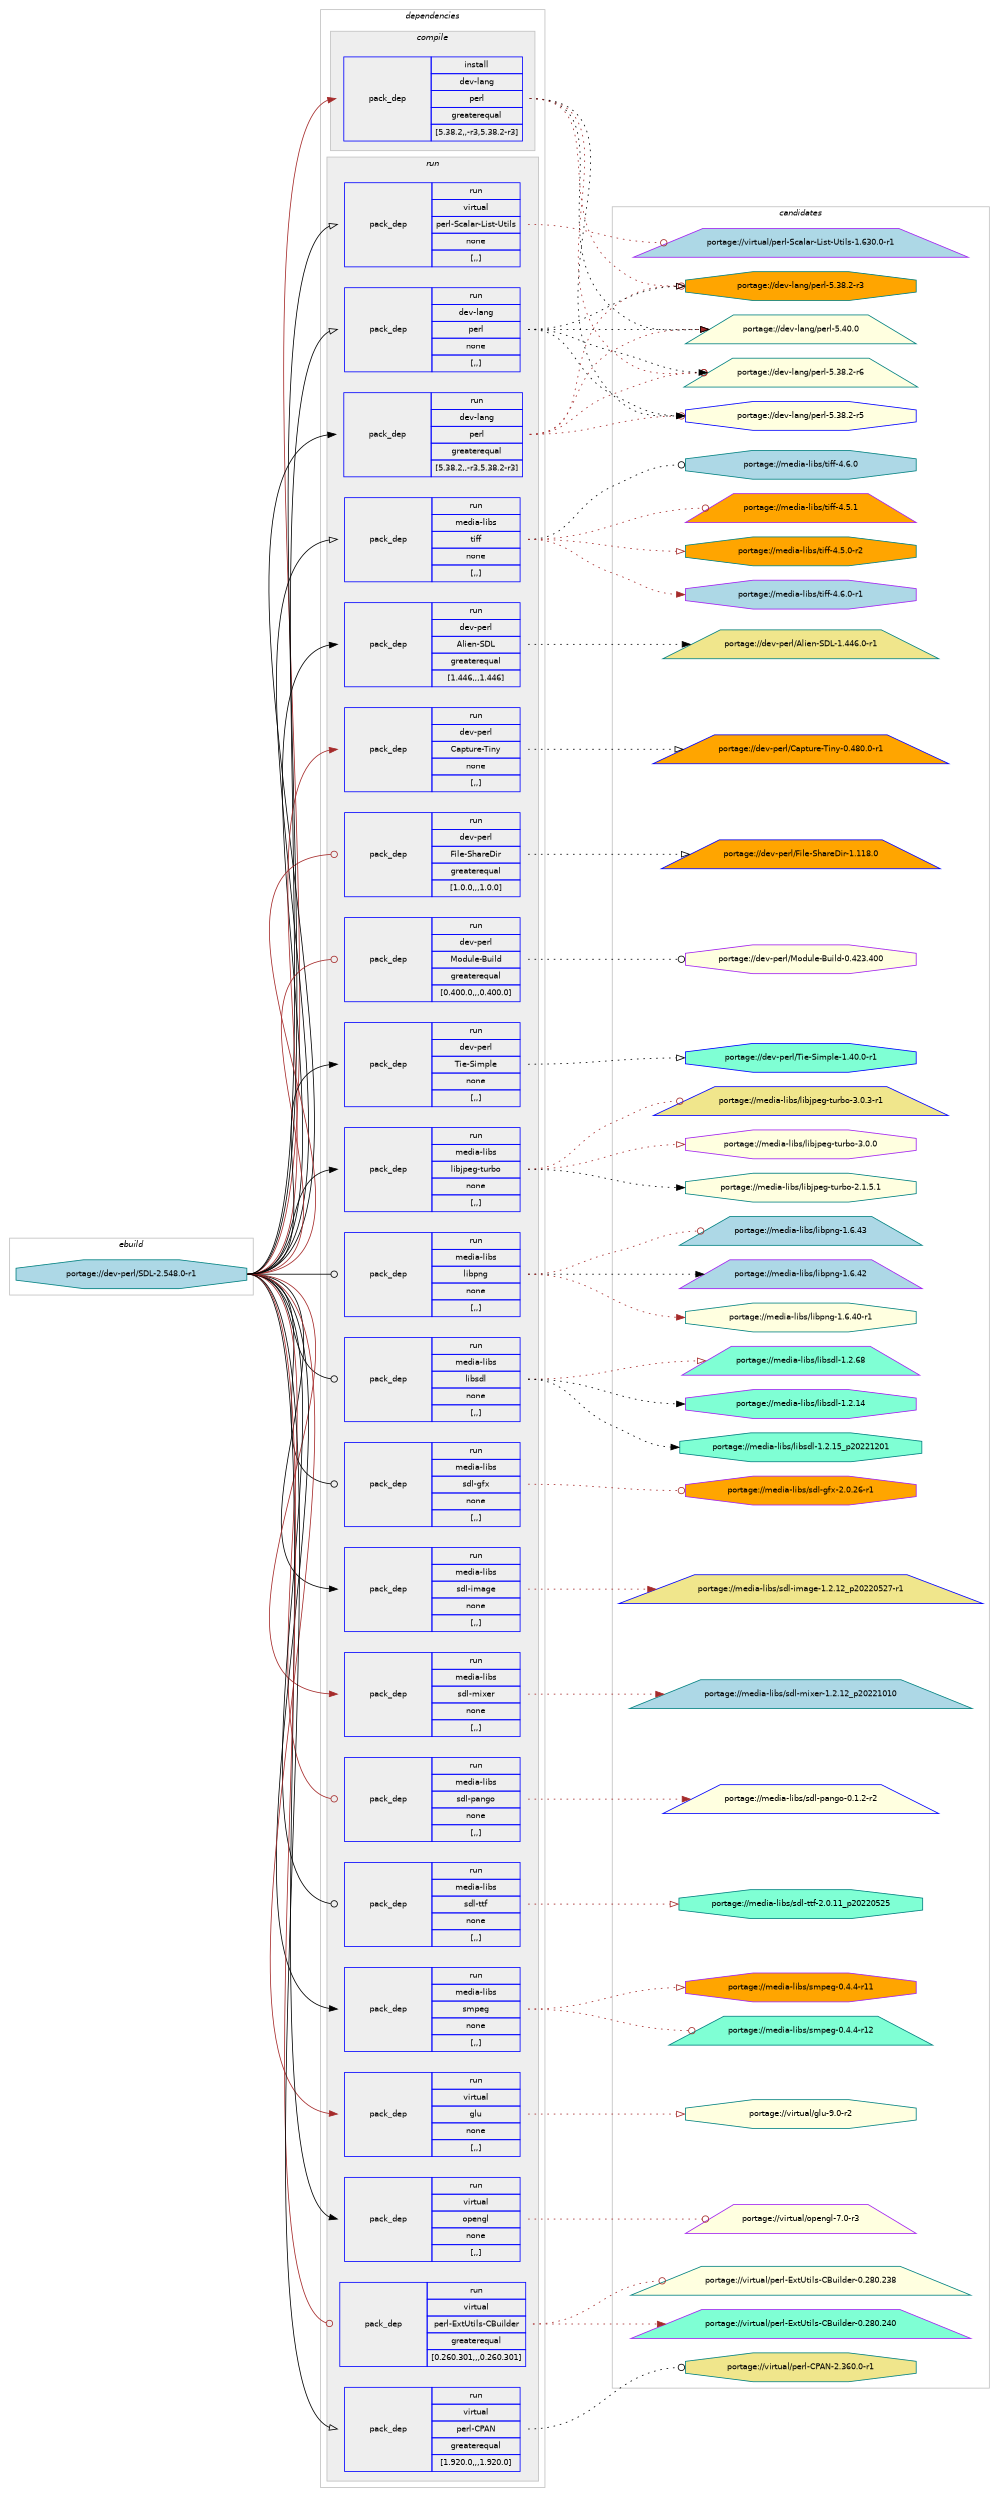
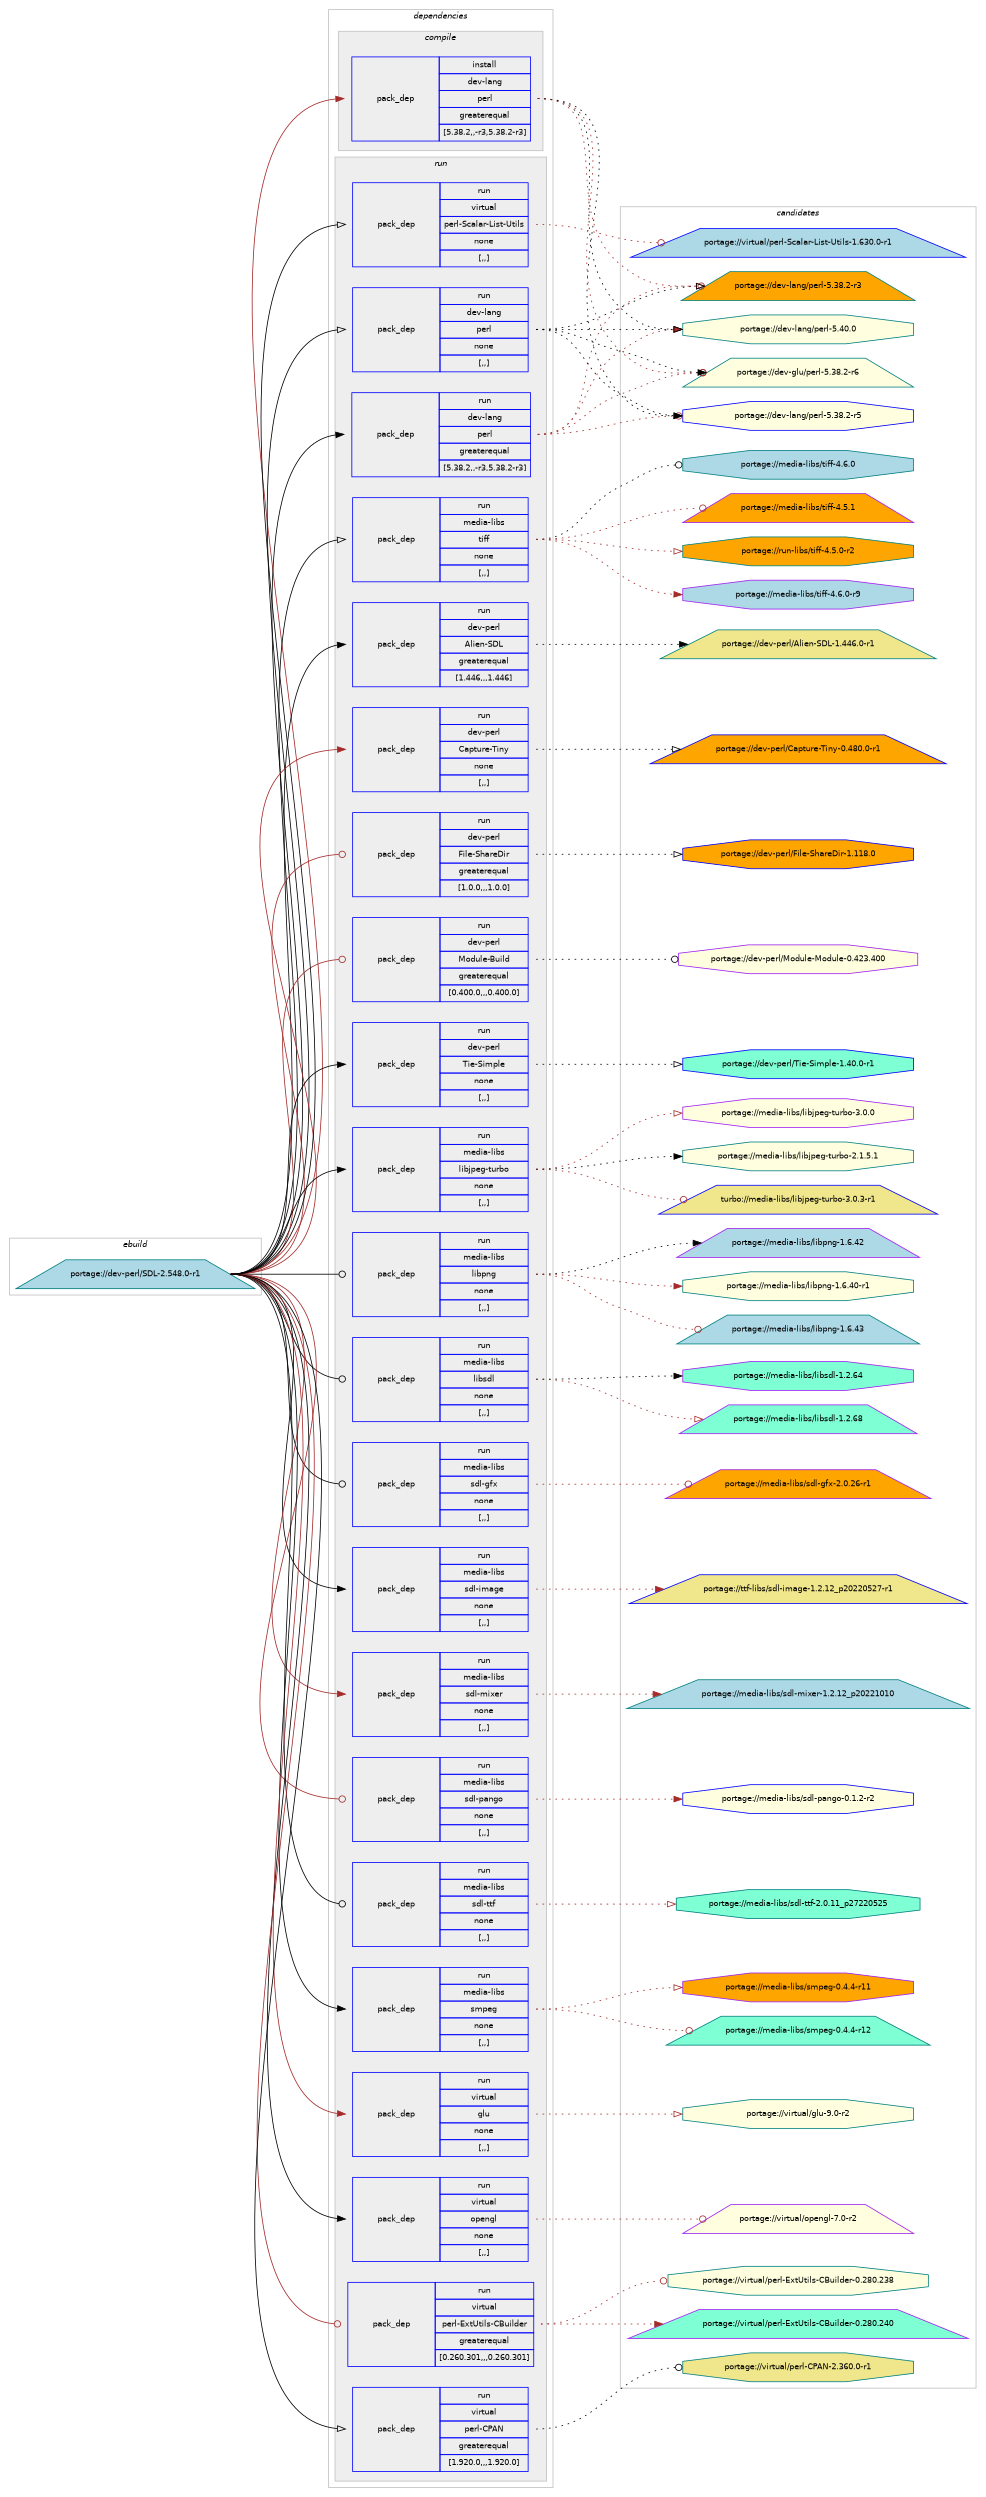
(801, 243) -> (798, 243)
(801, 286) -> (798, 286)
(801, 329) -> (798, 329)
(801, 373) -> (798, 373)
(801, 551) -> (798, 551)
(801, 595) -> (798, 595)
(801, 854) -> (798, 854)
(801, 959) -> (798, 959)
(801, 1101) -> (798, 1200)
(131, 1274) -> (135, 1274)
(801, 1404) -> (798, 1376)
(801, 1447) -> none
(801, 1491) -> (798, 1484)
(801, 1589) -> (798, 1589)
(801, 1799) -> (798, 1799)
(801, 1904) -> (798, 1904)
(801, 2219) -> (798, 2219)
(801, 2281) -> (798, 2281)
